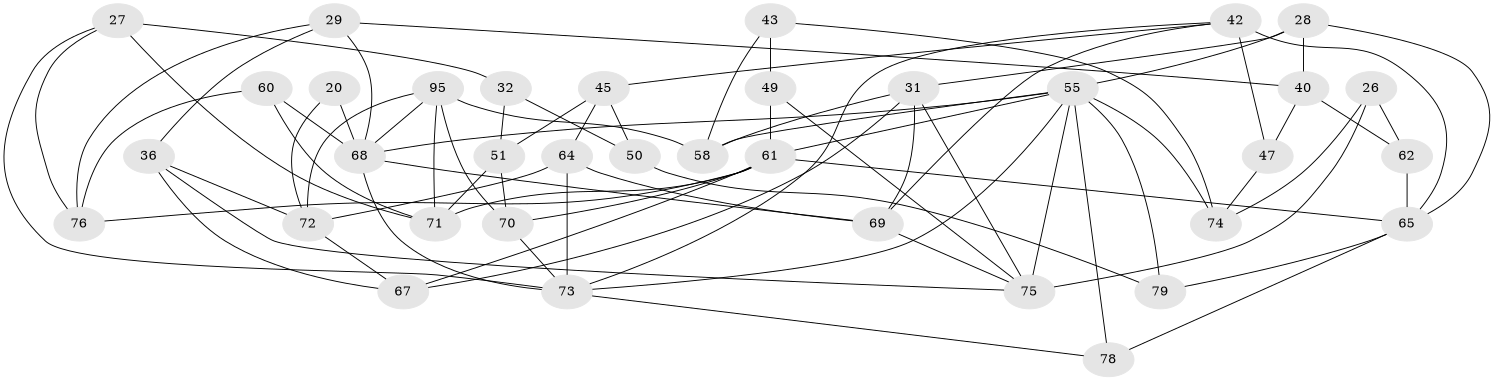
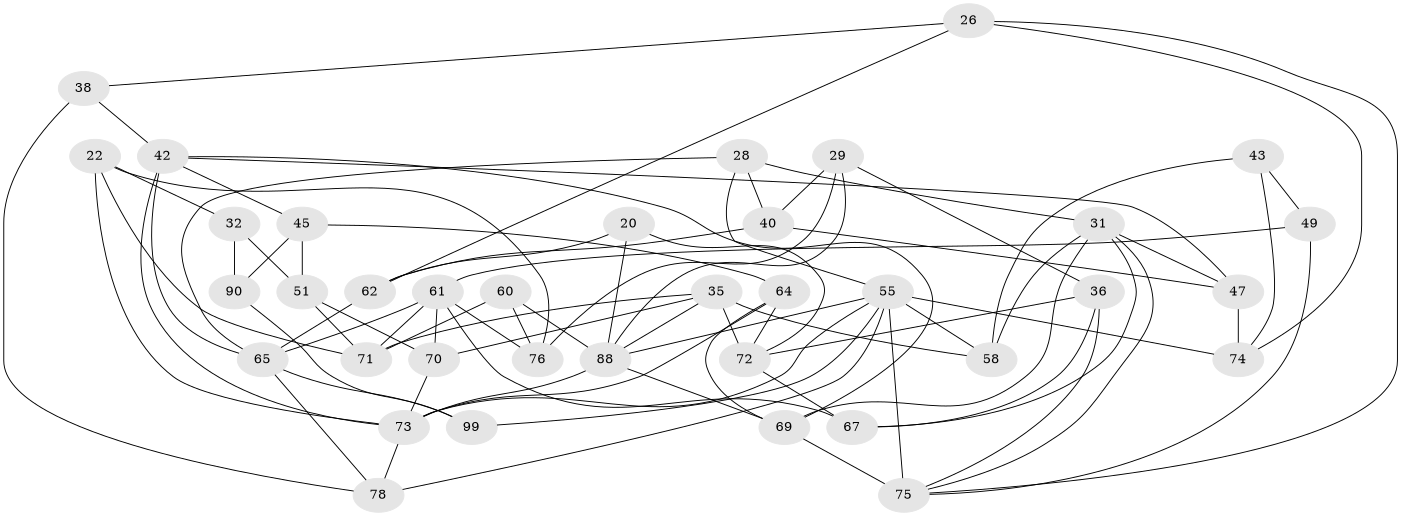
(118, 21) -> (95, 156)
none -> (84, 89)
(438, 89) -> (717, 292)
(922, 122) -> none
(360, 156) -> (605, 360)
(635, 156) -> (234, 292)
none -> (499, 257)
none -> (1169, 258)
(1160, 292) -> (472, 428)
